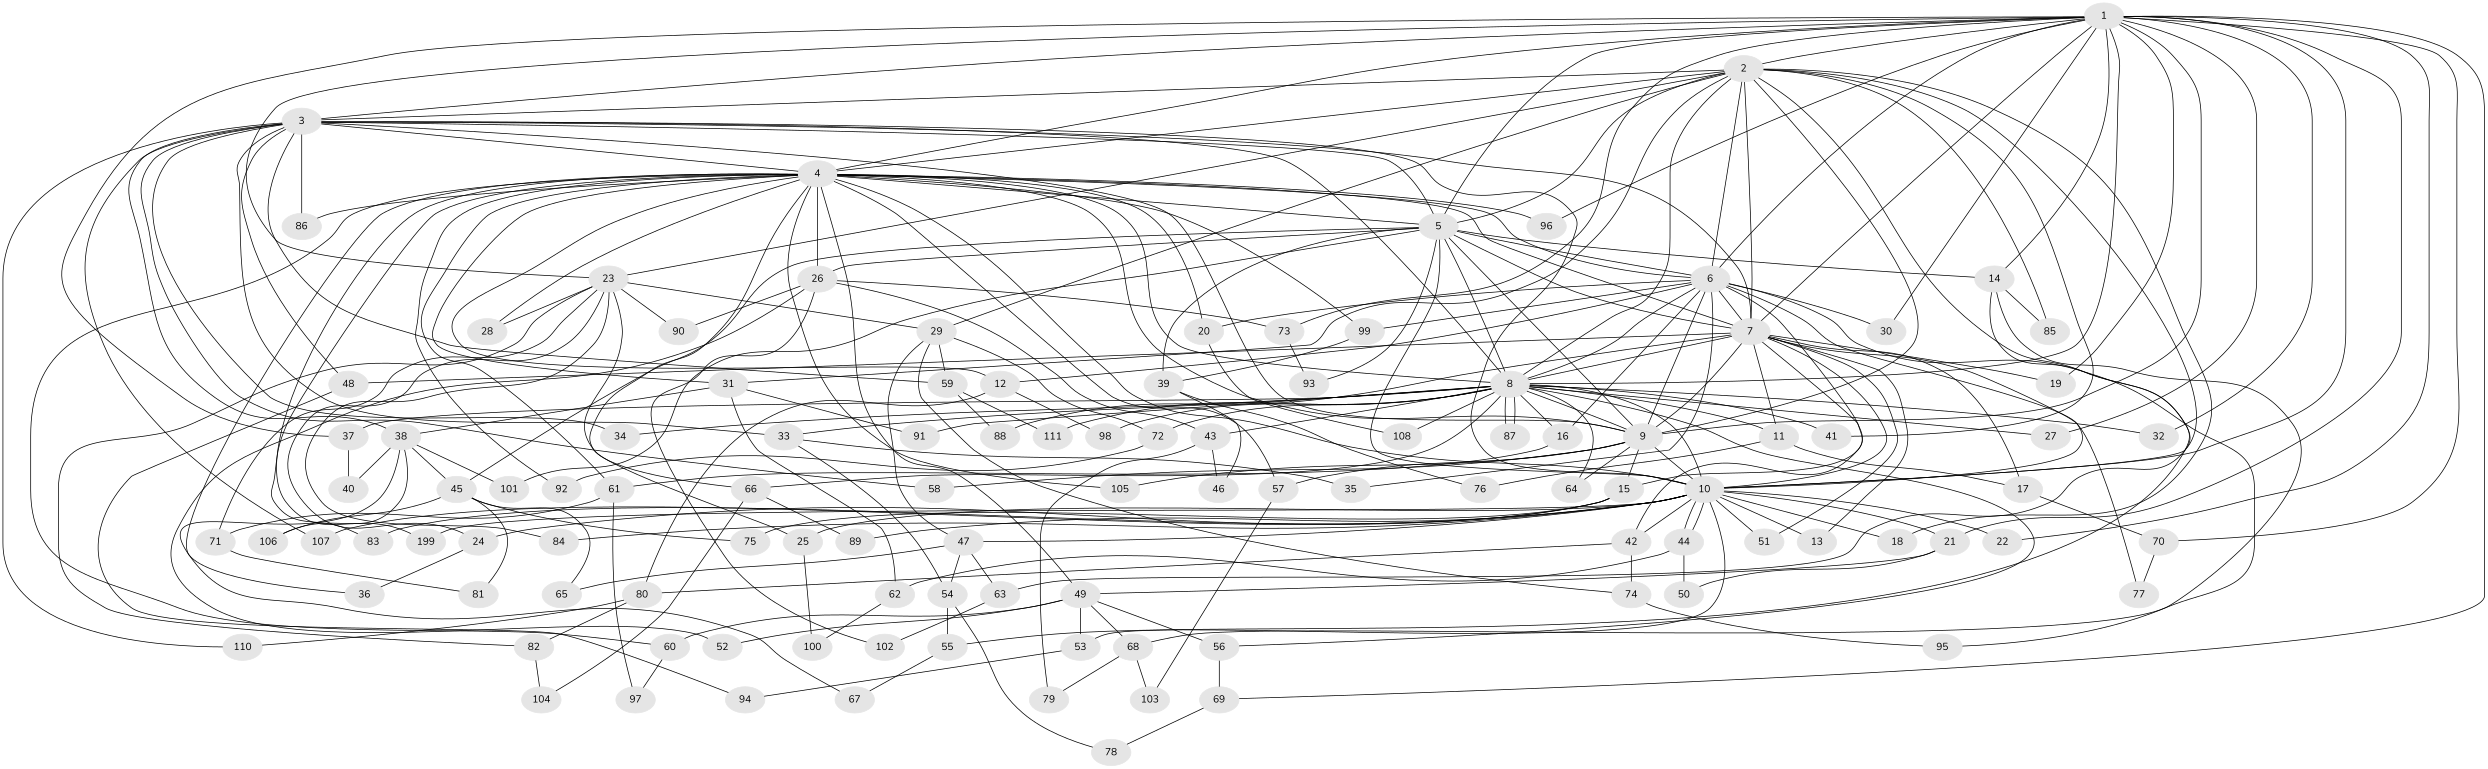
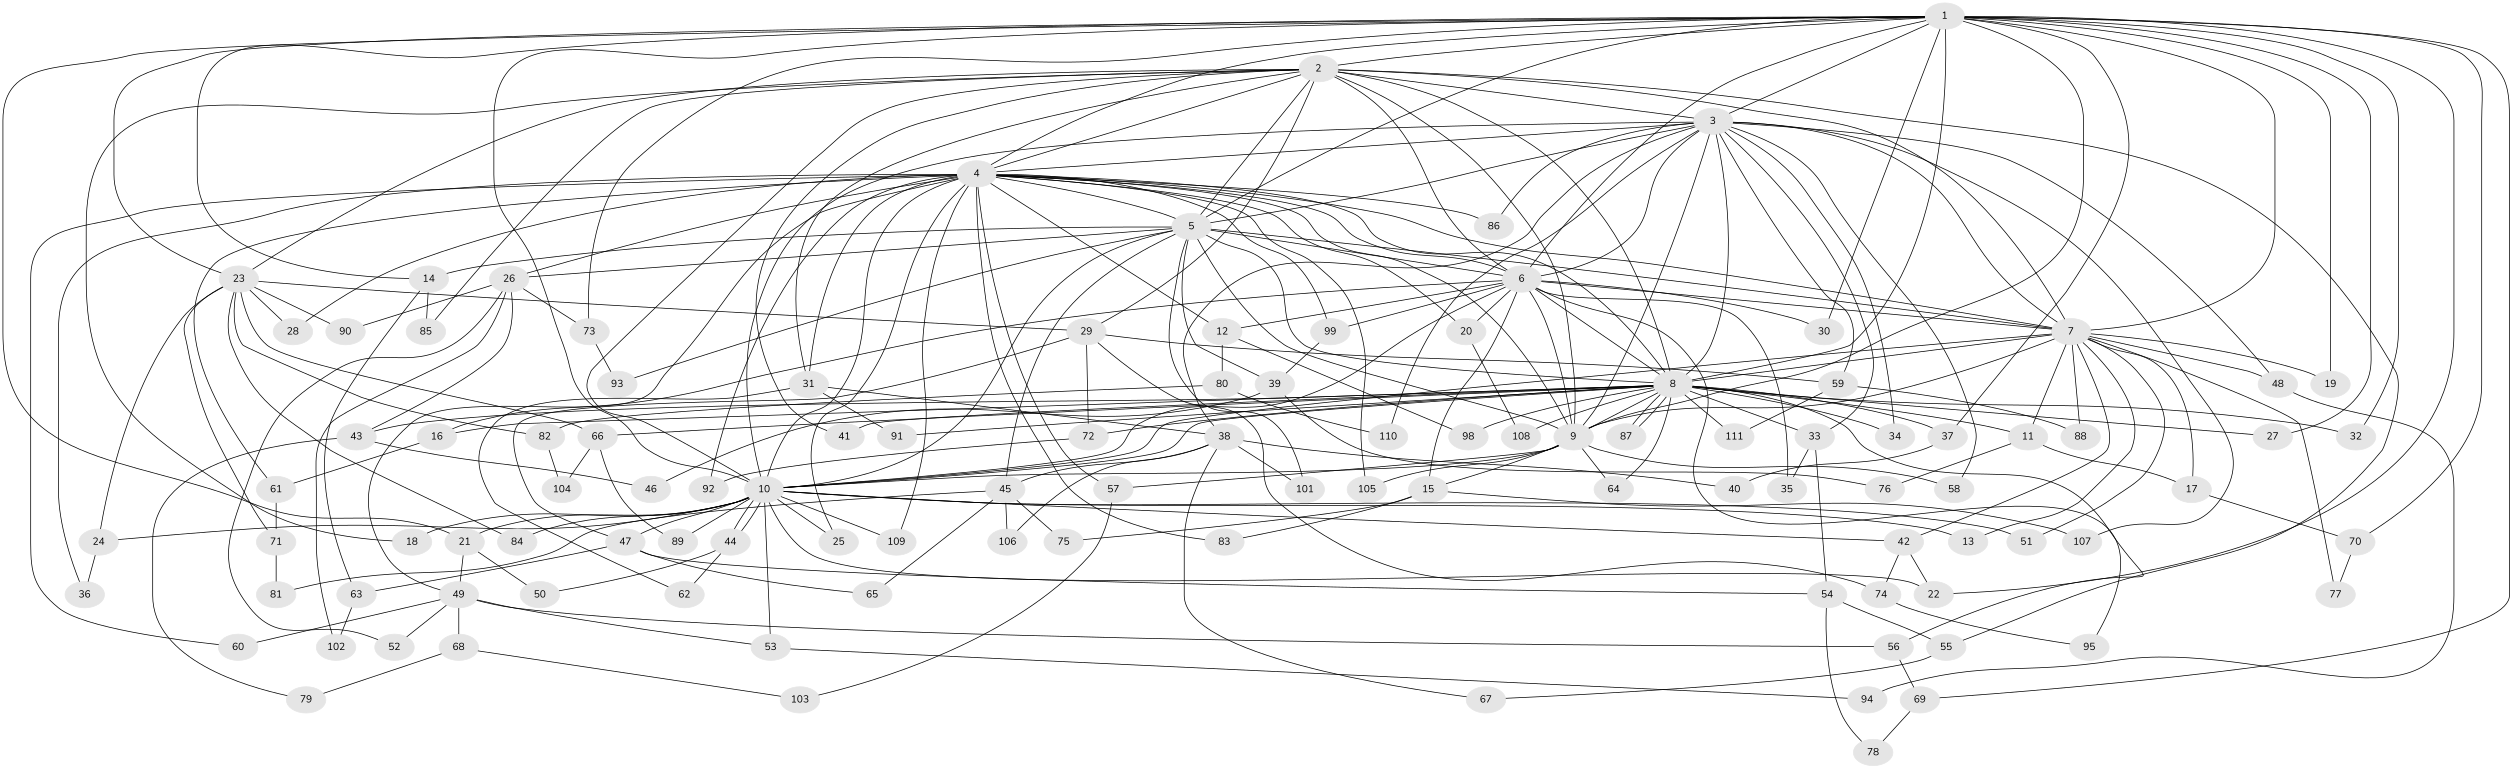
none -> (1640, 225)
(1547, 226) -> none
(426, 542) -> (896, 542)
(1137, 568) -> (1919, 568)
(1954, 630) -> none
(812, 647) -> none
(636, 700) -> none
